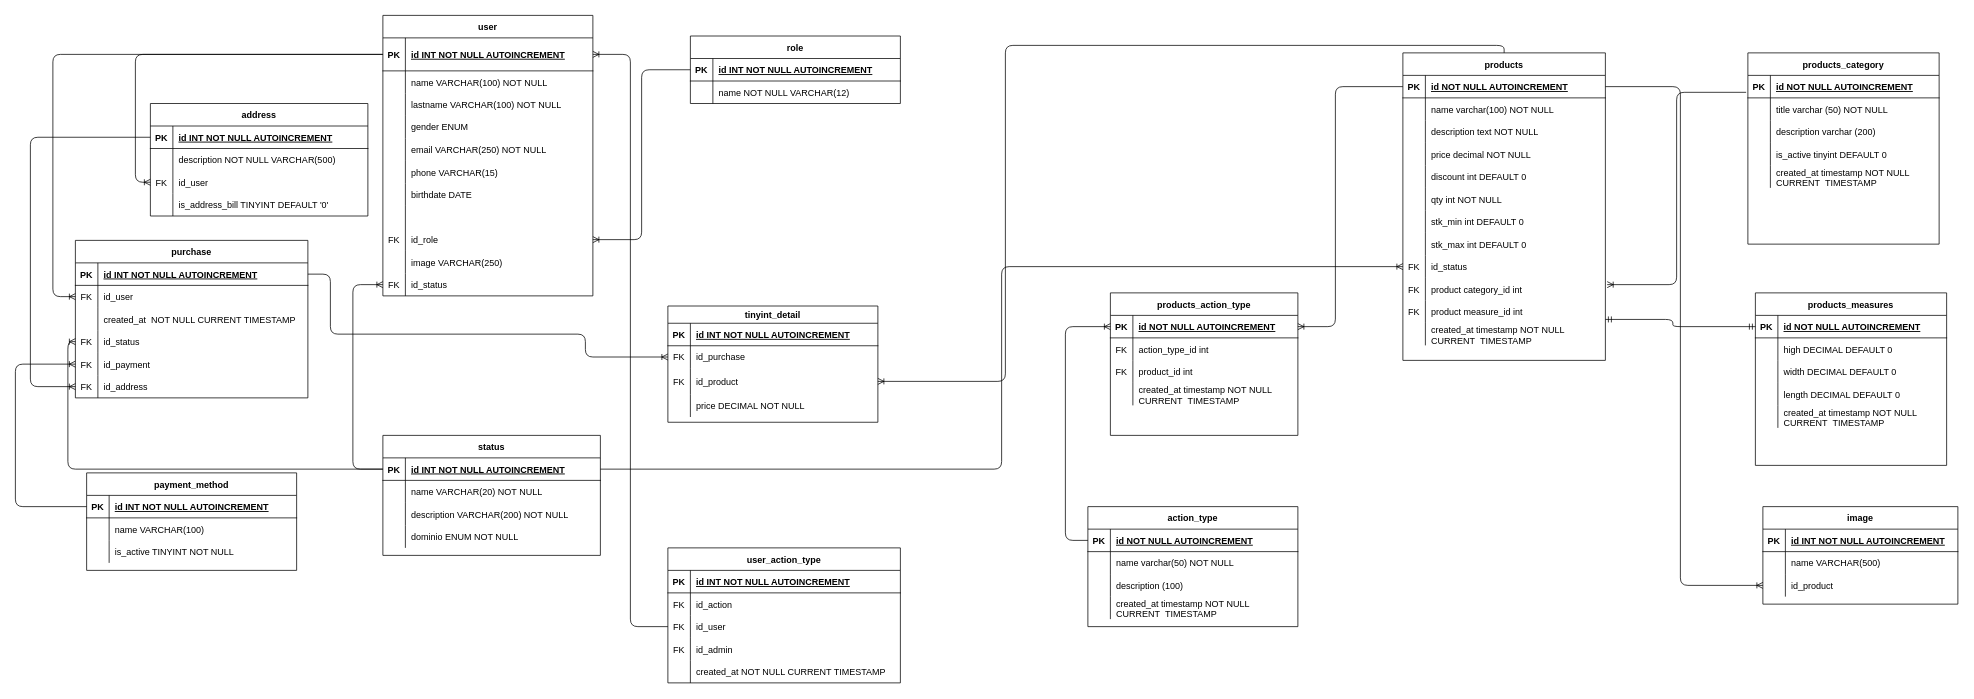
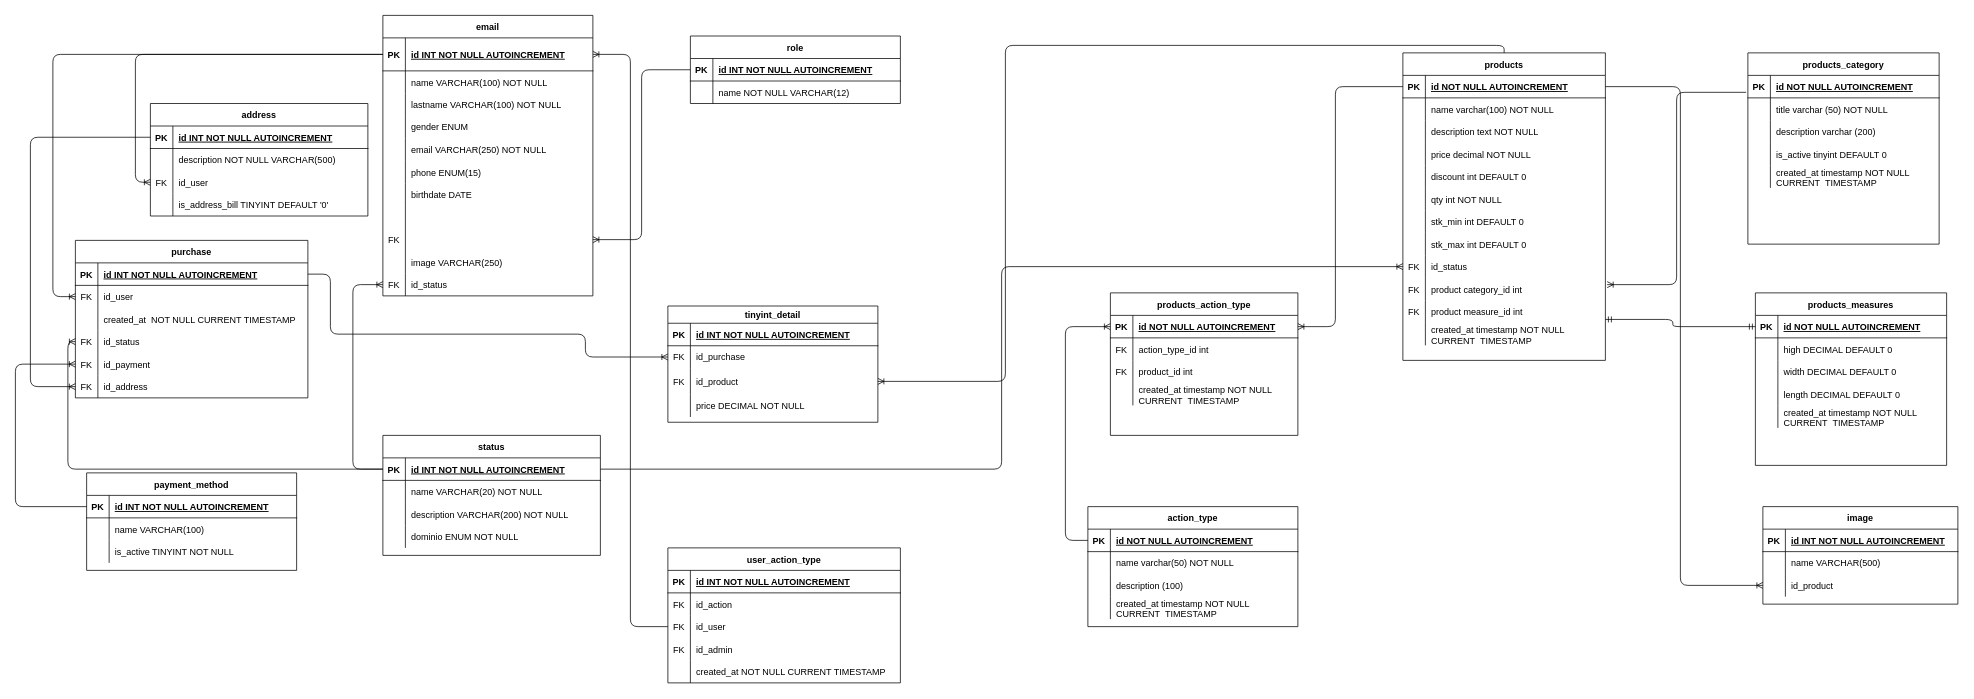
(488, 27) -> (488, 27)
(453, 173) -> (445, 173)
(499, 240) -> none
